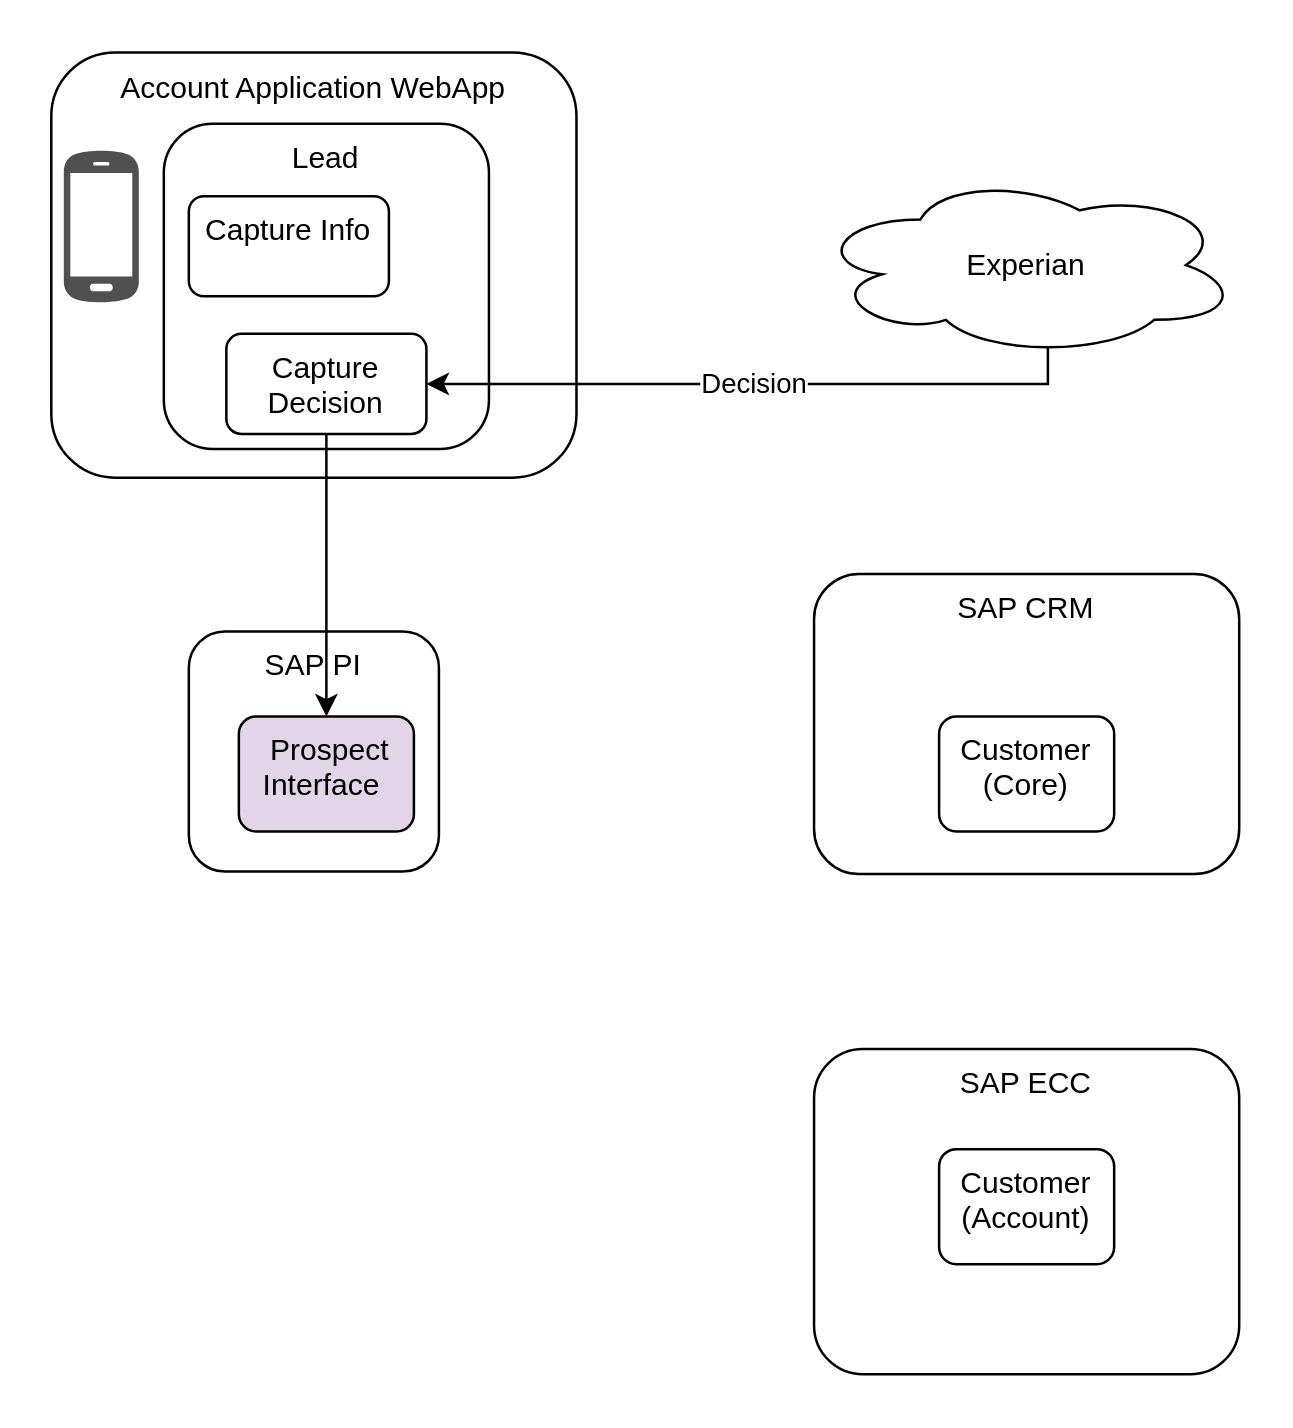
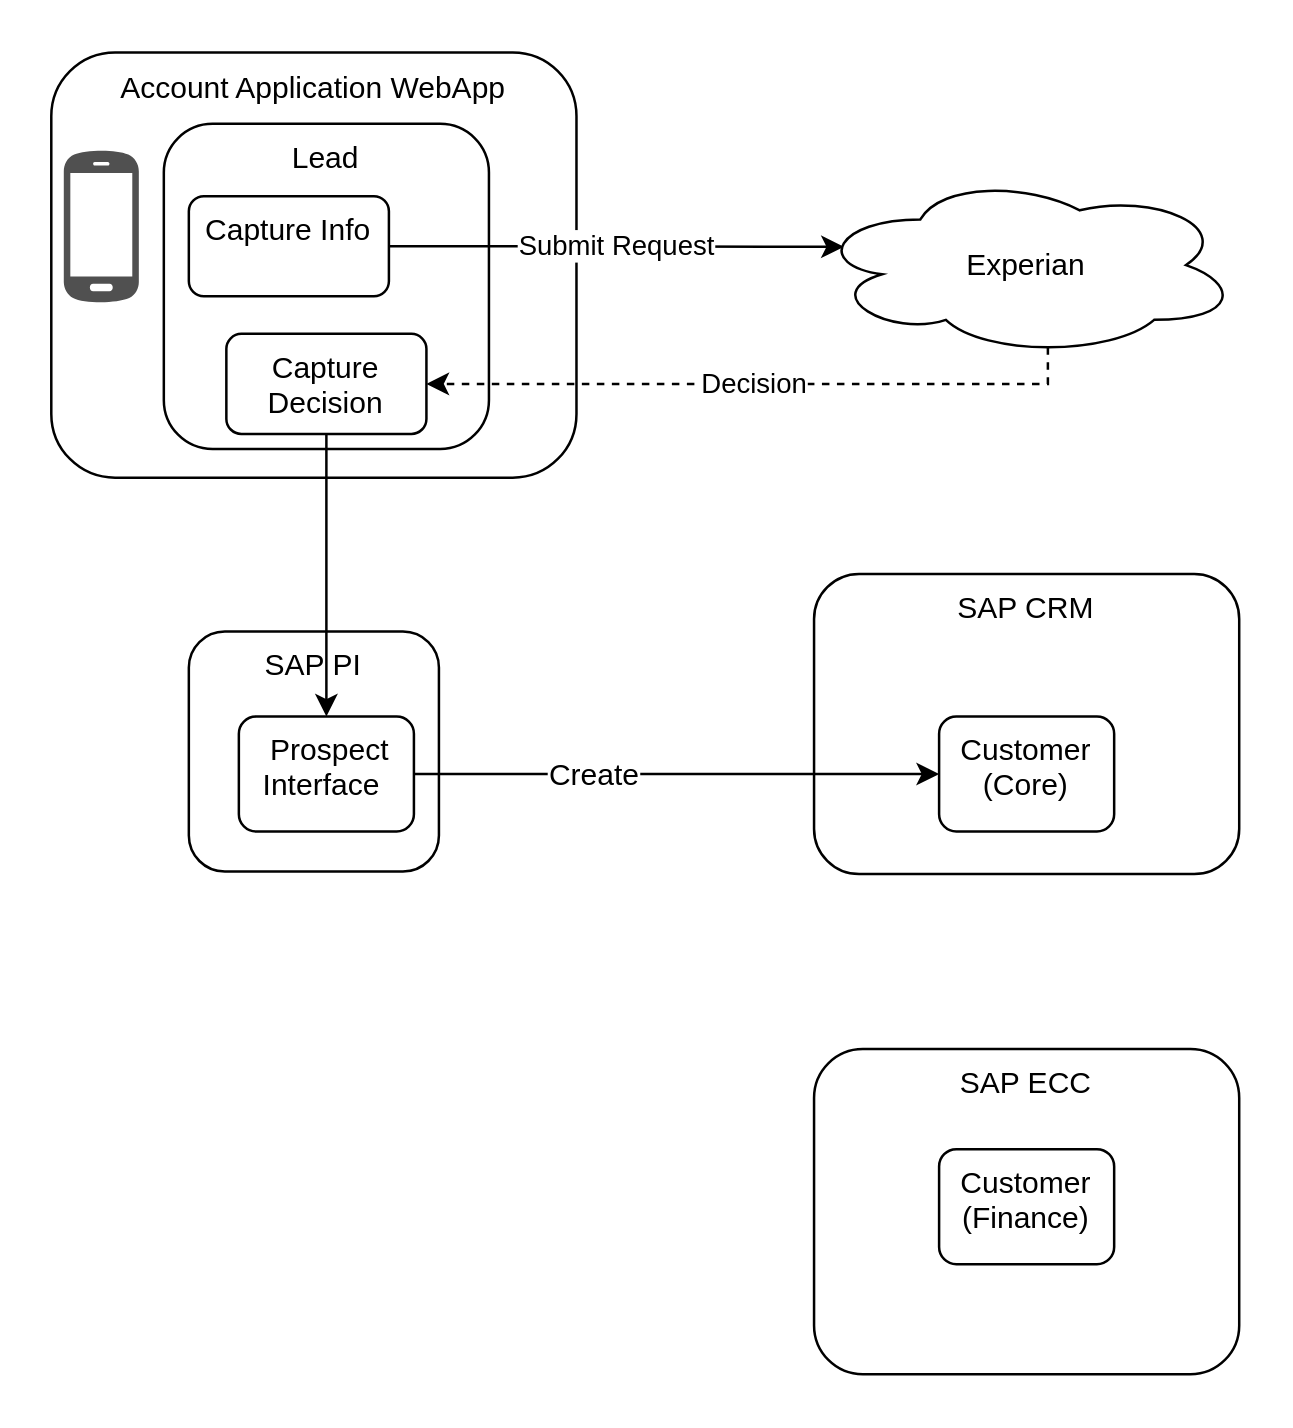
none -> (719, 246)
(947, 384) -> (947, 384)
(326, 774) -> (326, 774)
none -> (747, 774)
(1026, 1202) -> (1026, 1202)
